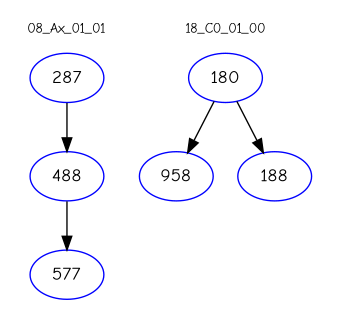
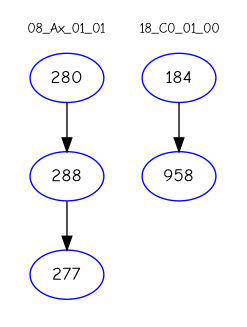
(67, 78) -> (67, 78)
(226, 78) -> (179, 78)
(67, 176) -> (67, 176)
(275, 176) -> none
(67, 275) -> (67, 275)
